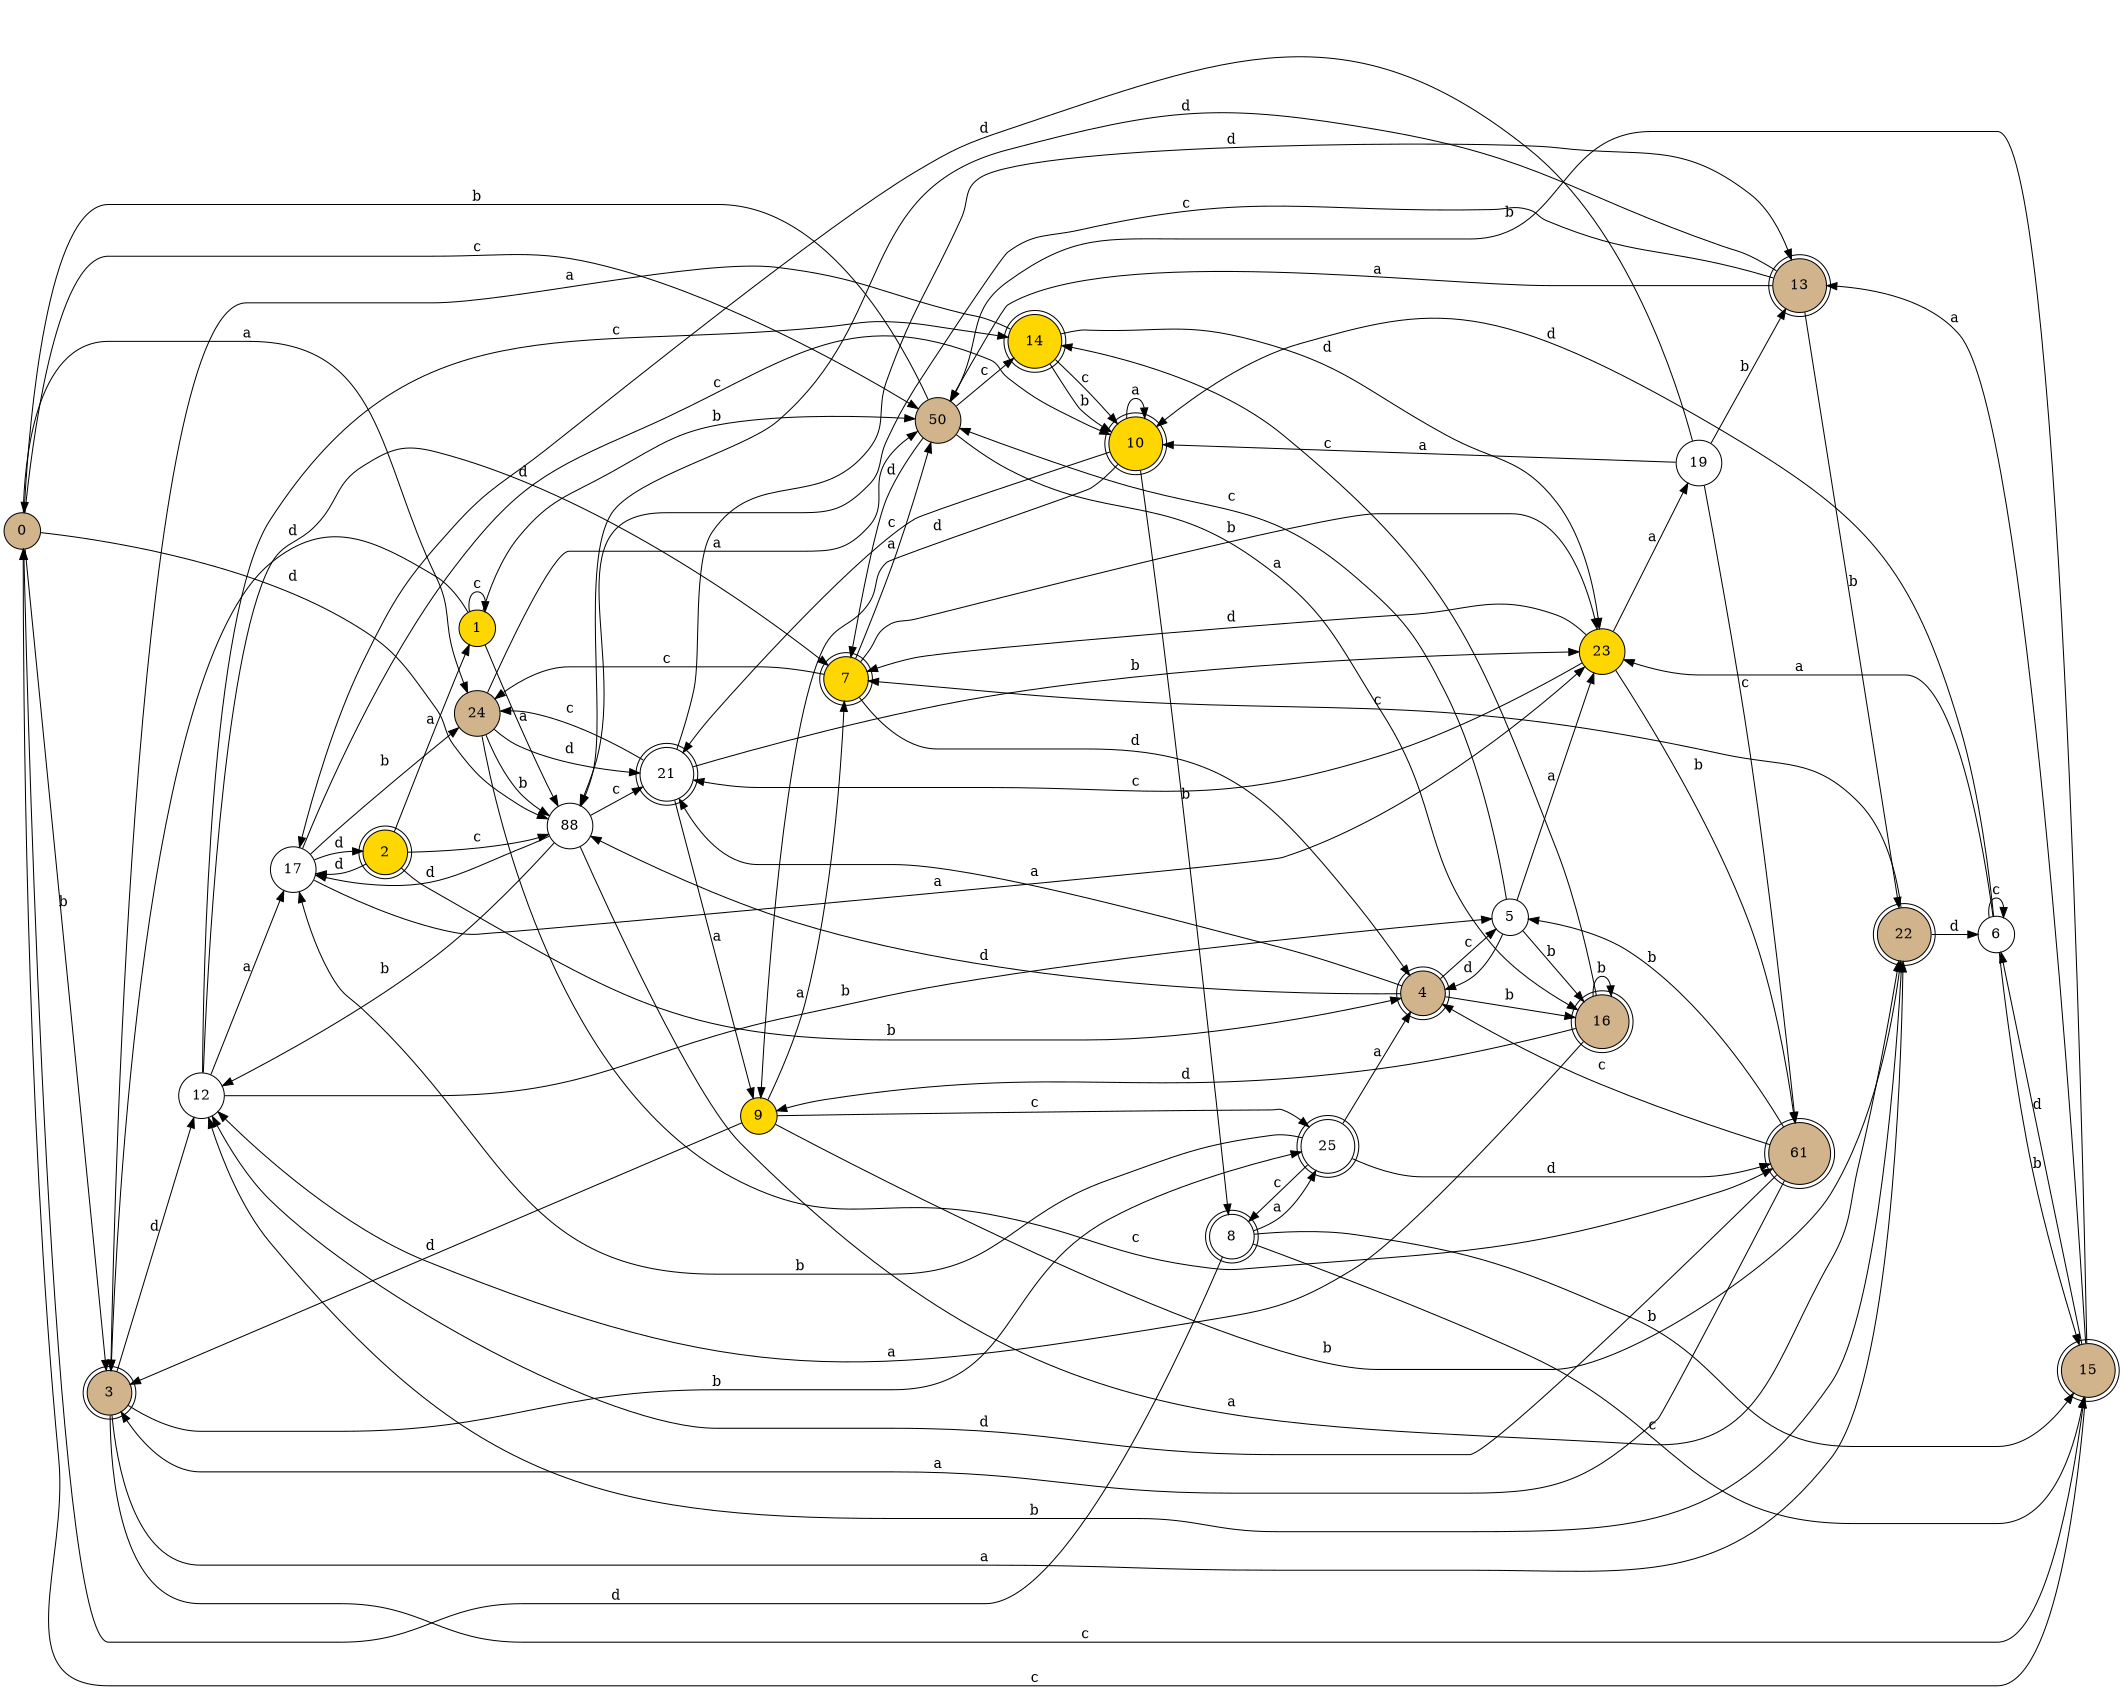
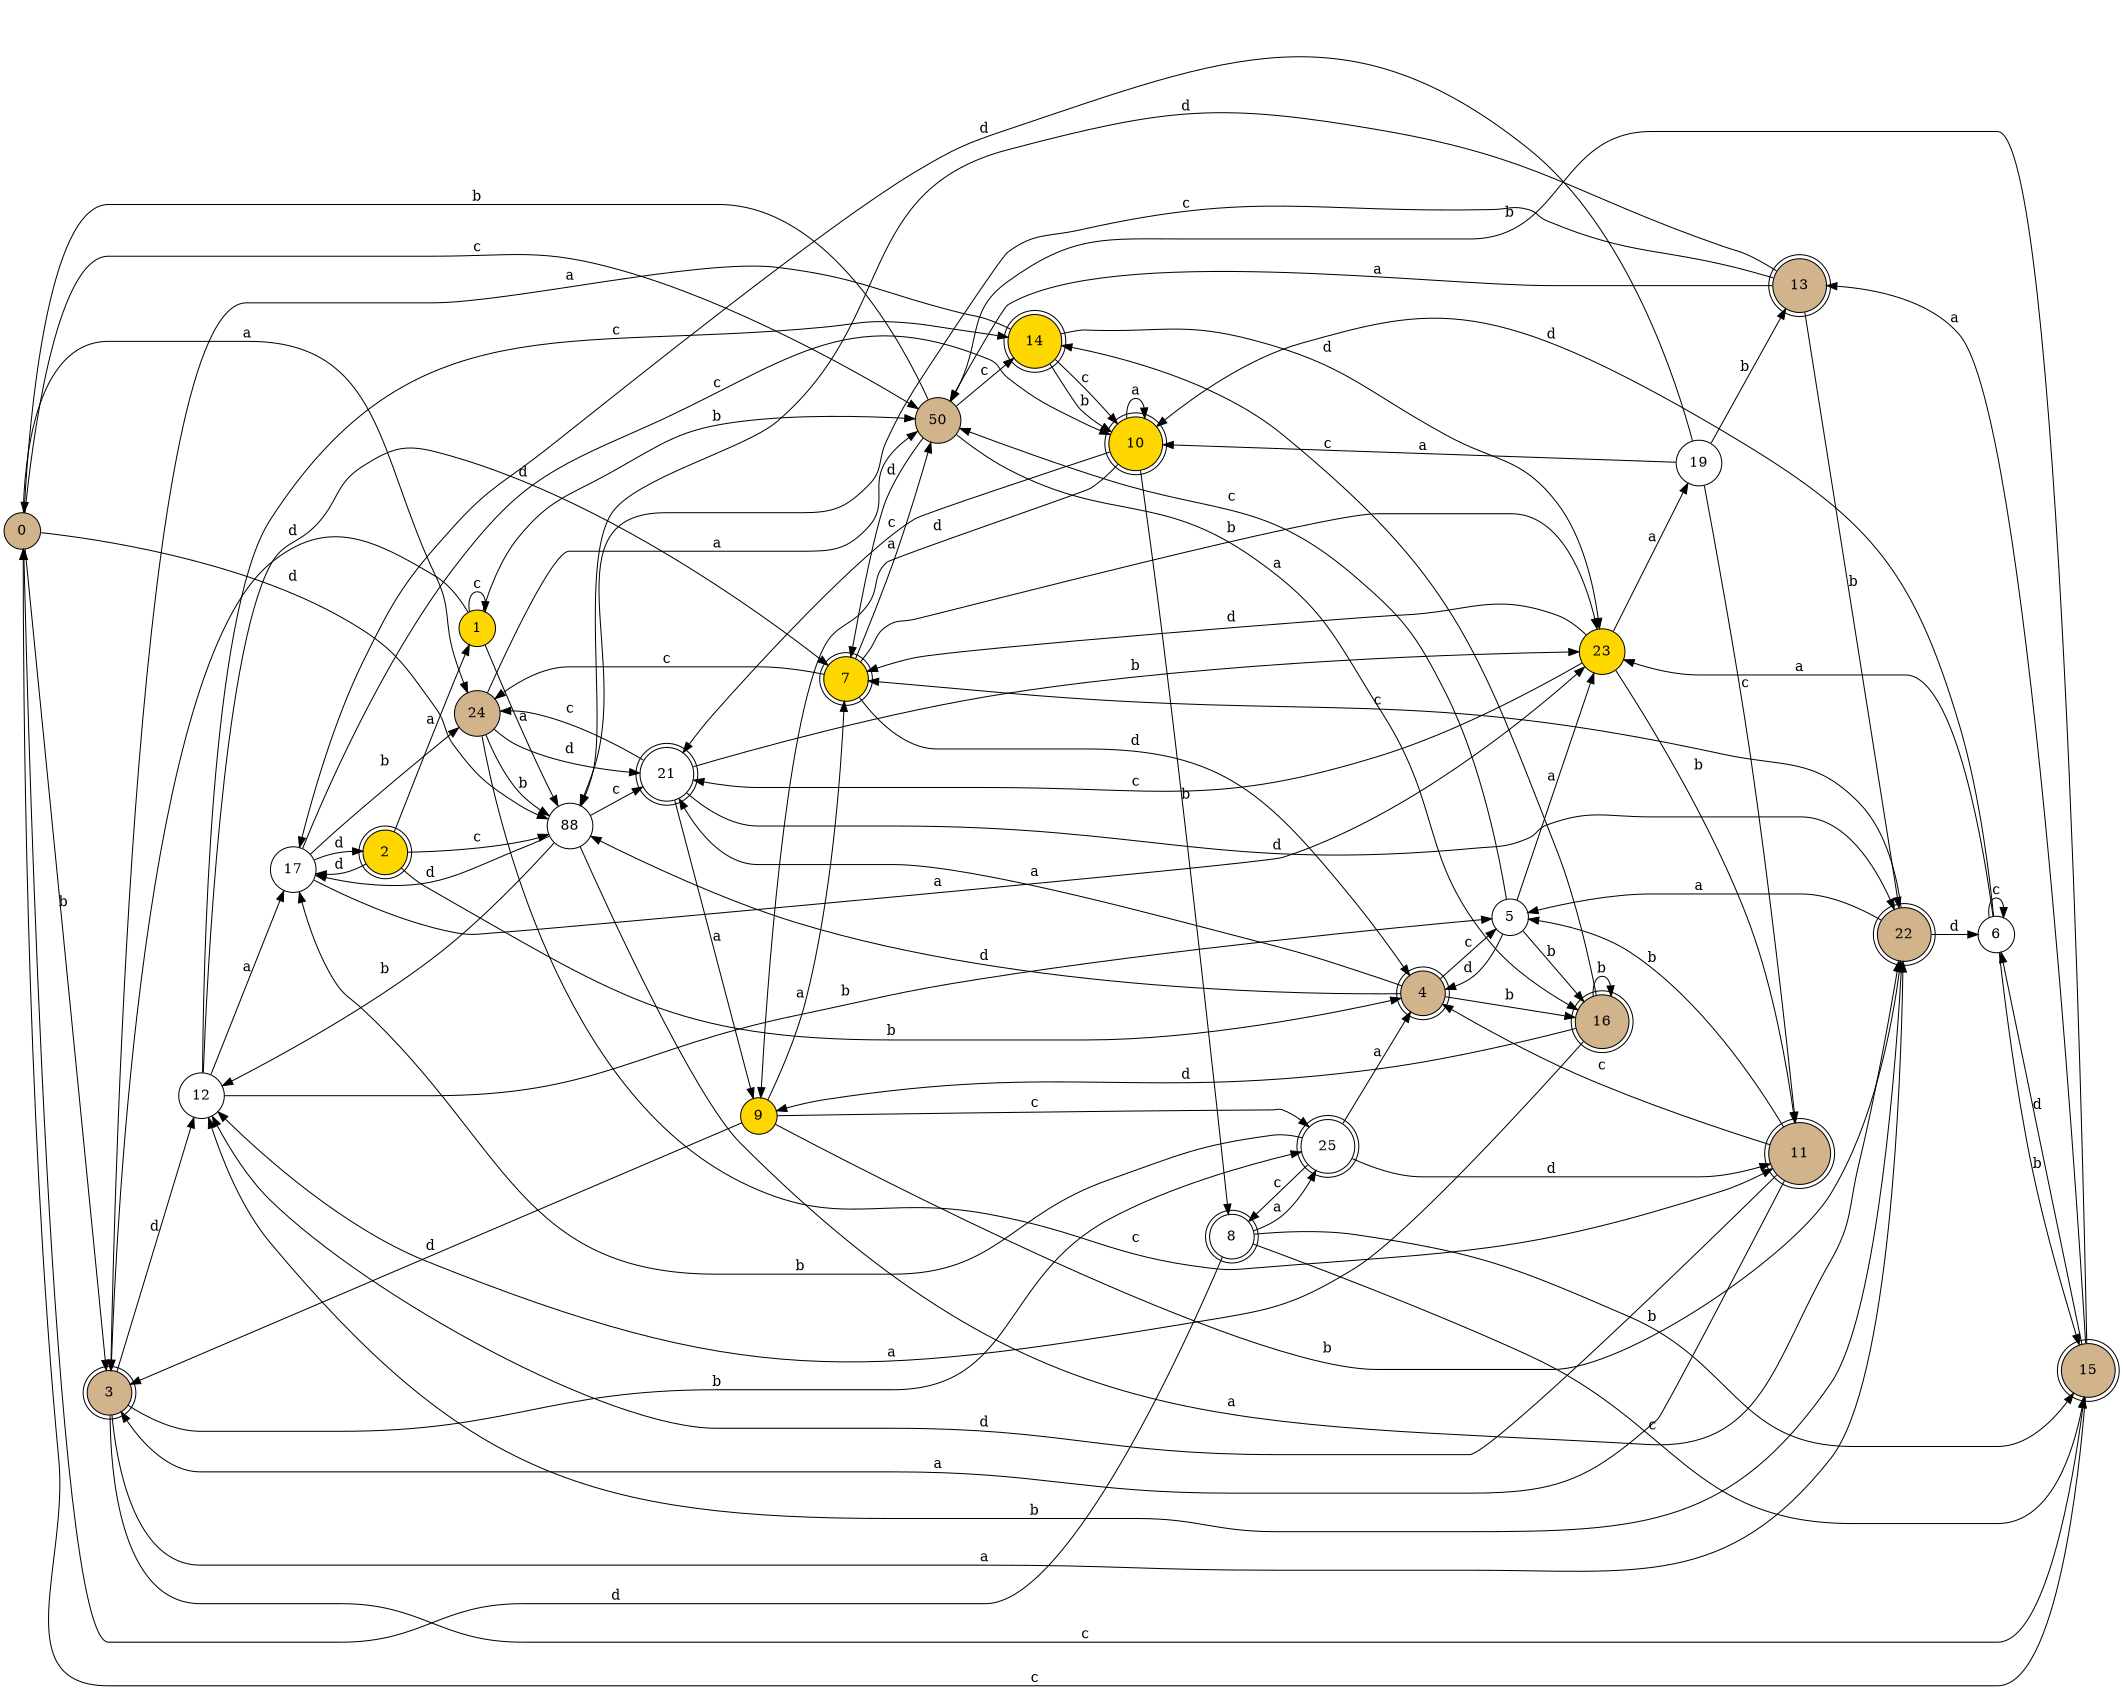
(1053, 161) -> (1338, 855)
none -> (1711, 894)
(1800, 1154) -> (1800, 1154)
